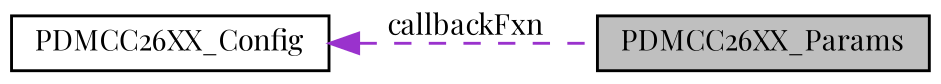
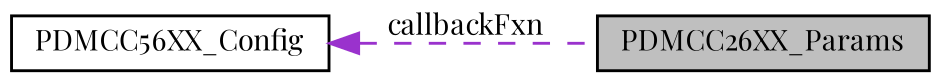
(170, 43) -> (170, 43)
